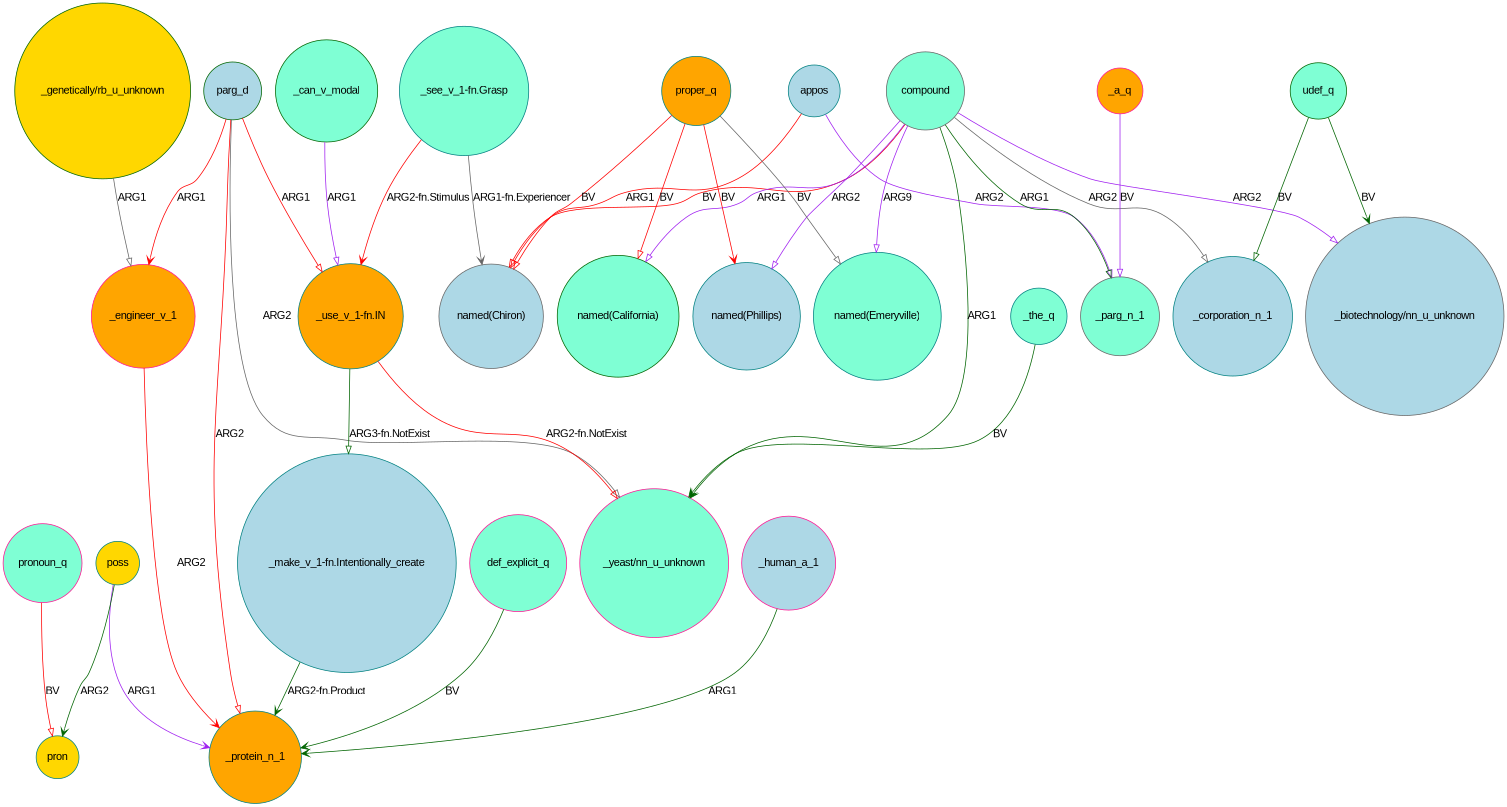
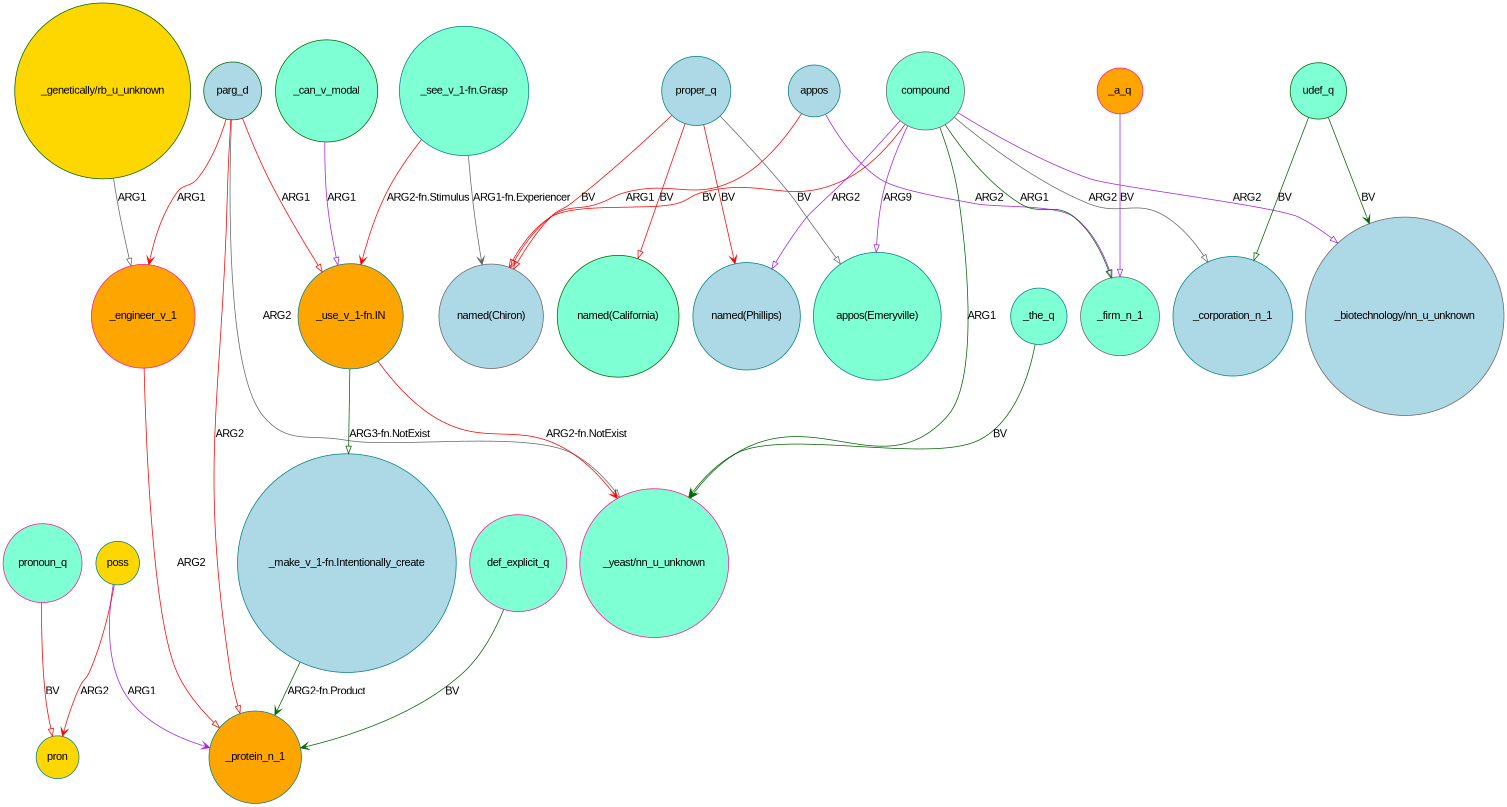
(696, 91) -> (696, 91)
(756, 193) -> none
(877, 316) -> (877, 316)
(1120, 316) -> (1120, 316)
(492, 434) -> (492, 434)
(154, 552) -> (154, 552)
(789, 563) -> none
(95, 659) -> (95, 659)
